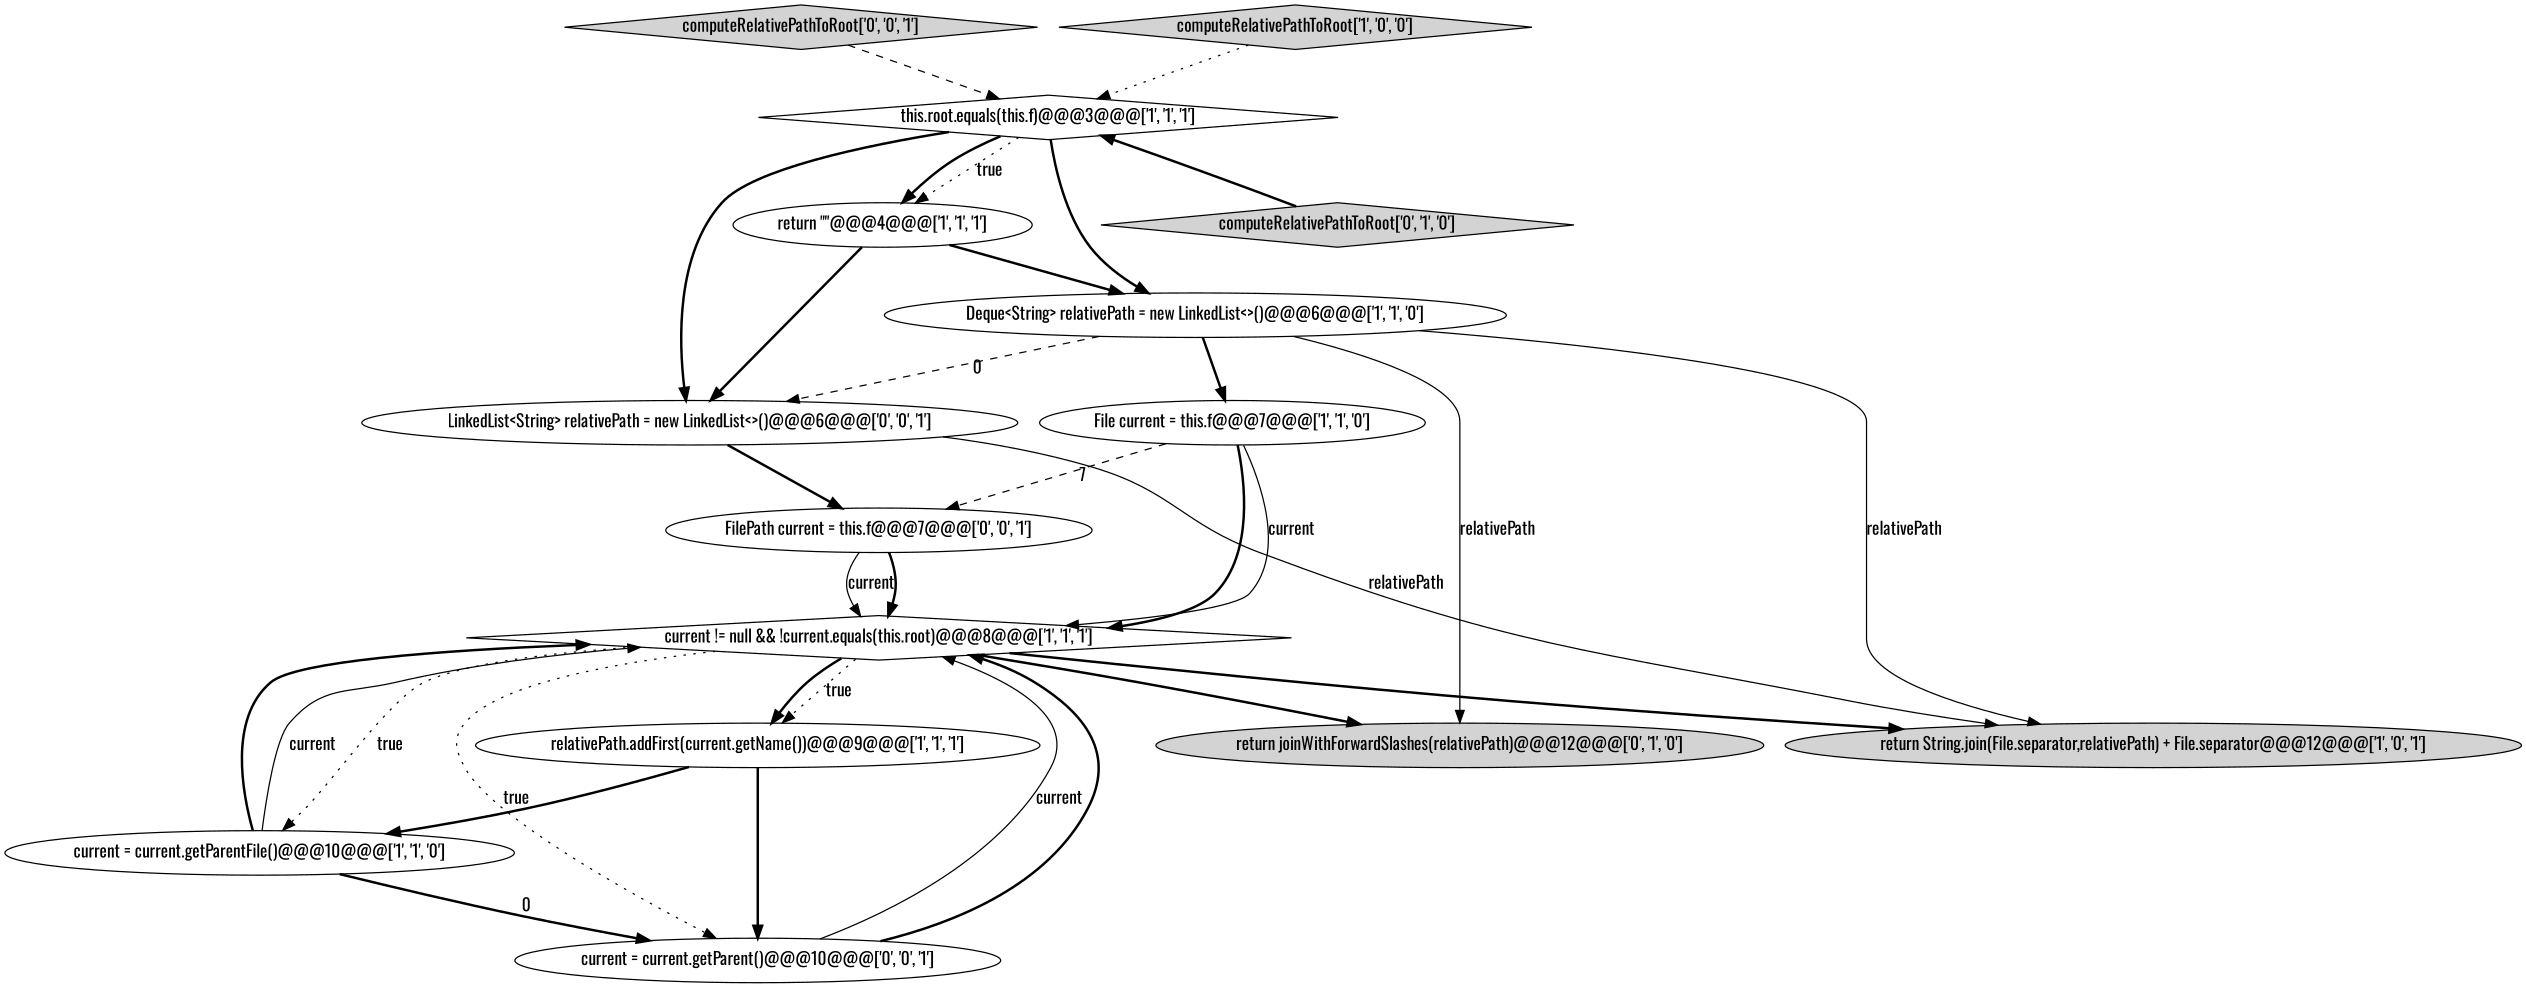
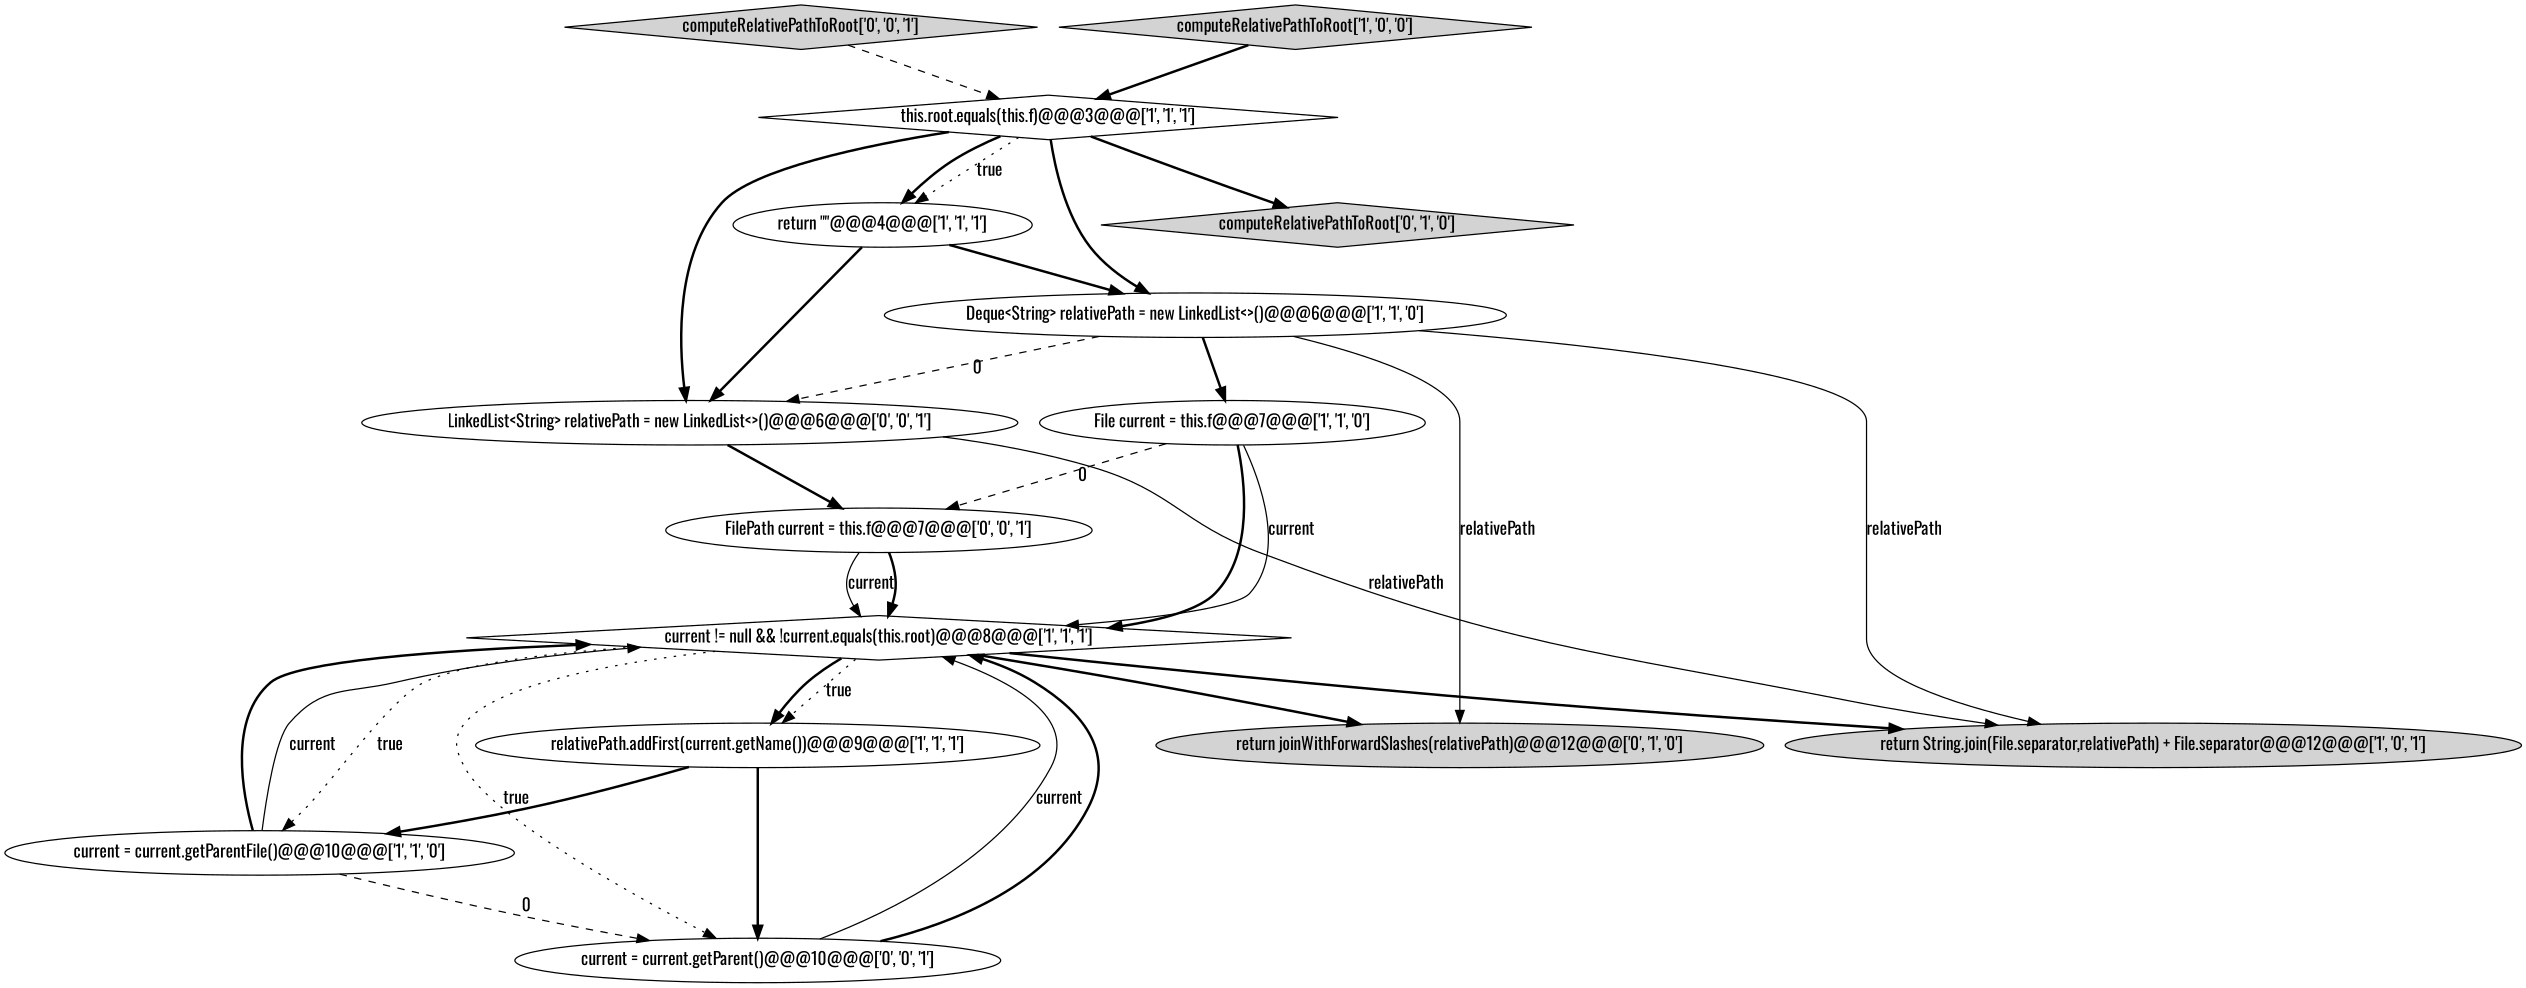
(1179, 70) -> (1179, 70)
(1205, 173) -> (1182, 170)
(1083, 477) -> (1083, 477)
(488, 909) -> (488, 909)
